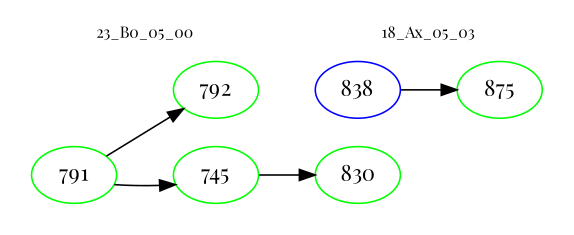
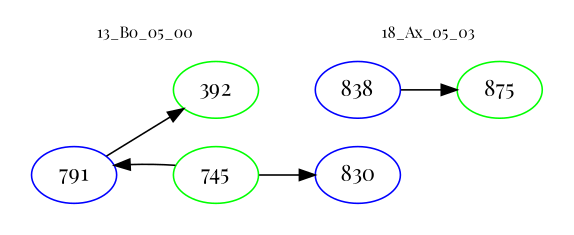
(145, 34) -> (145, 34)
(216, 90) -> (216, 90)
(74, 175) -> (74, 175)
(358, 175) -> (358, 175)
(137, 186) -> (153, 164)
